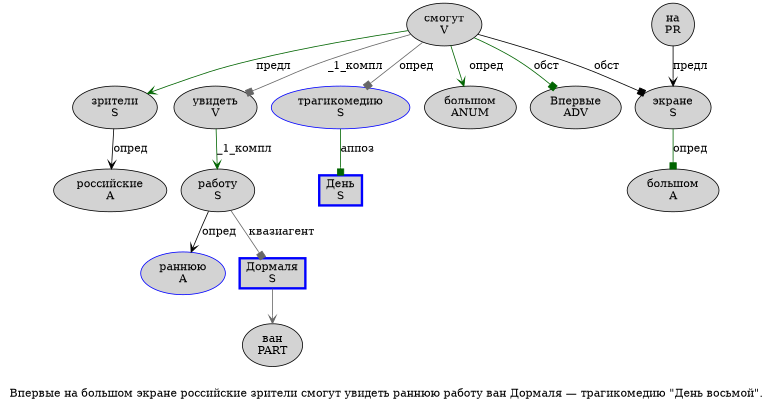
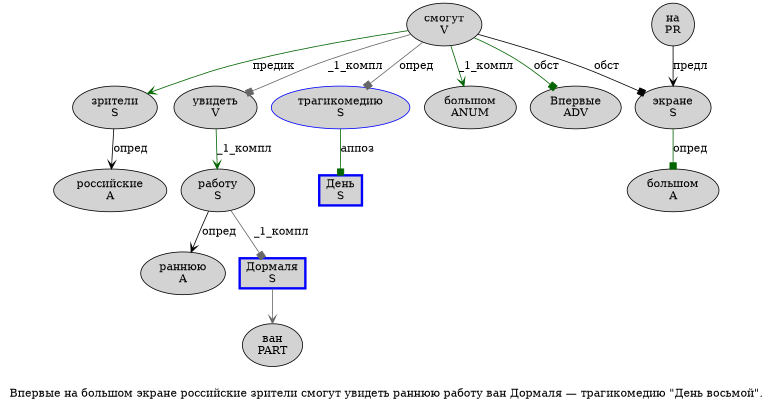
(274, 66) -> (274, 66)
(486, 66) -> (486, 66)
(282, 232) -> (282, 232)
(183, 273) -> (183, 273)
